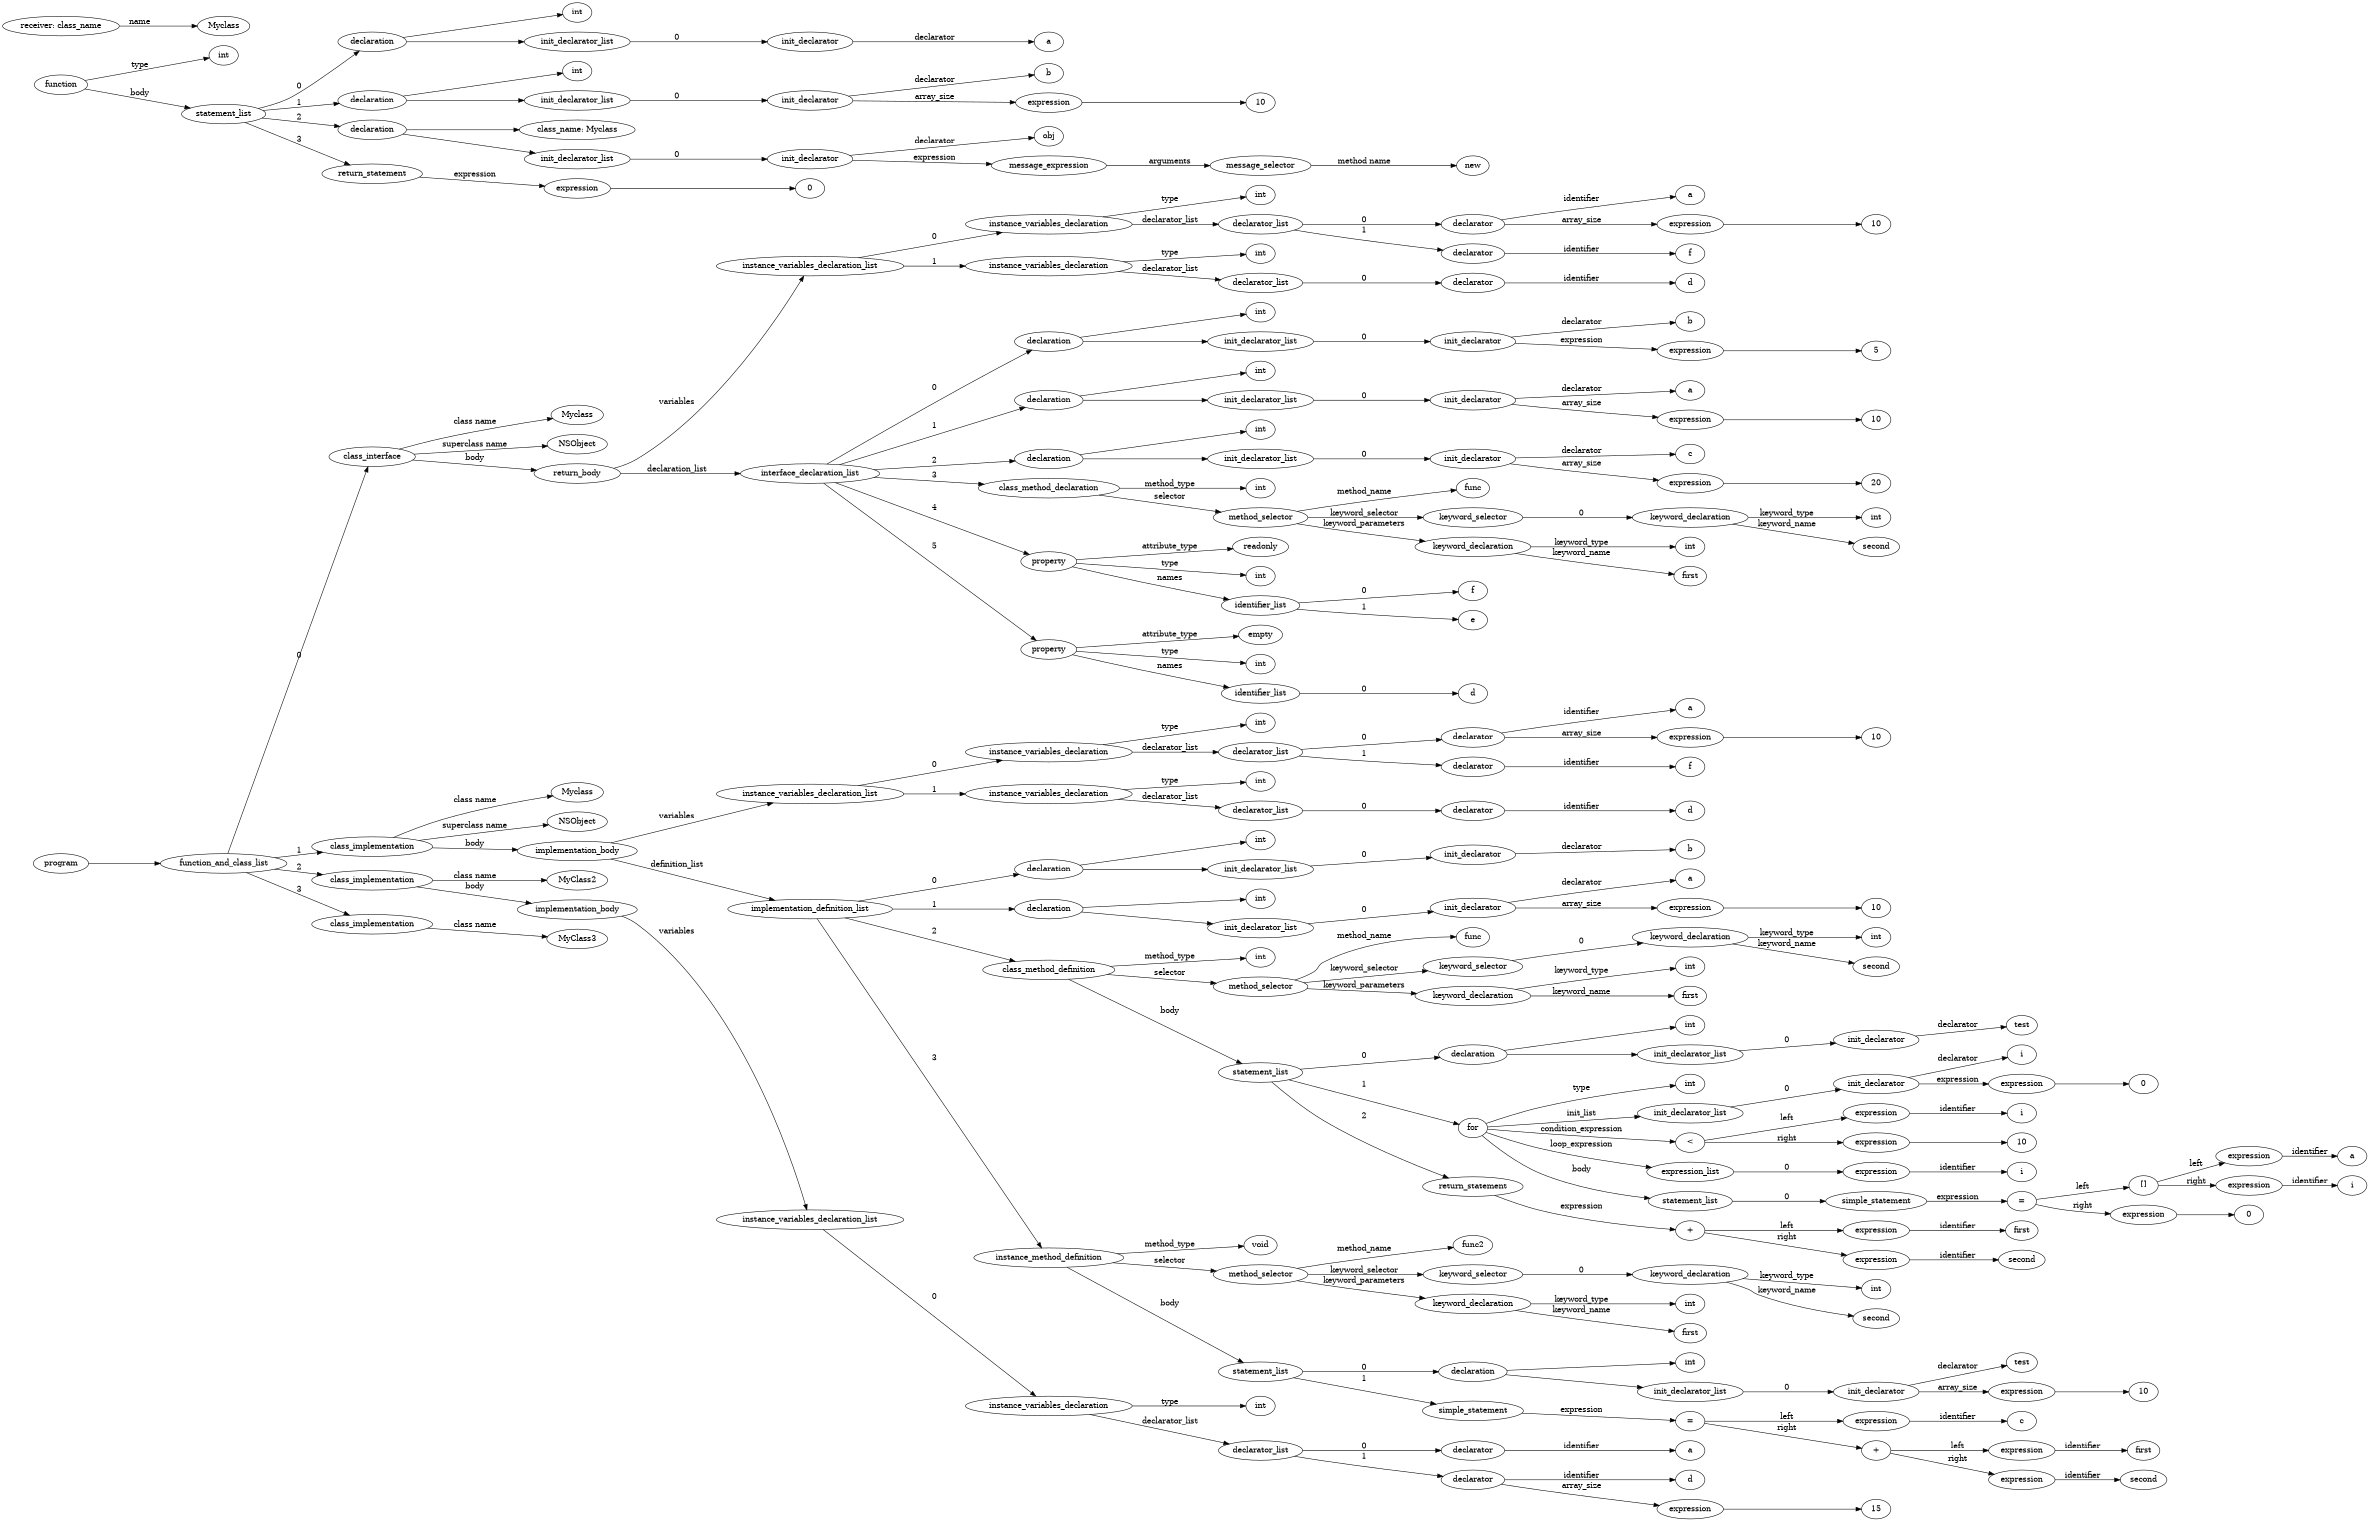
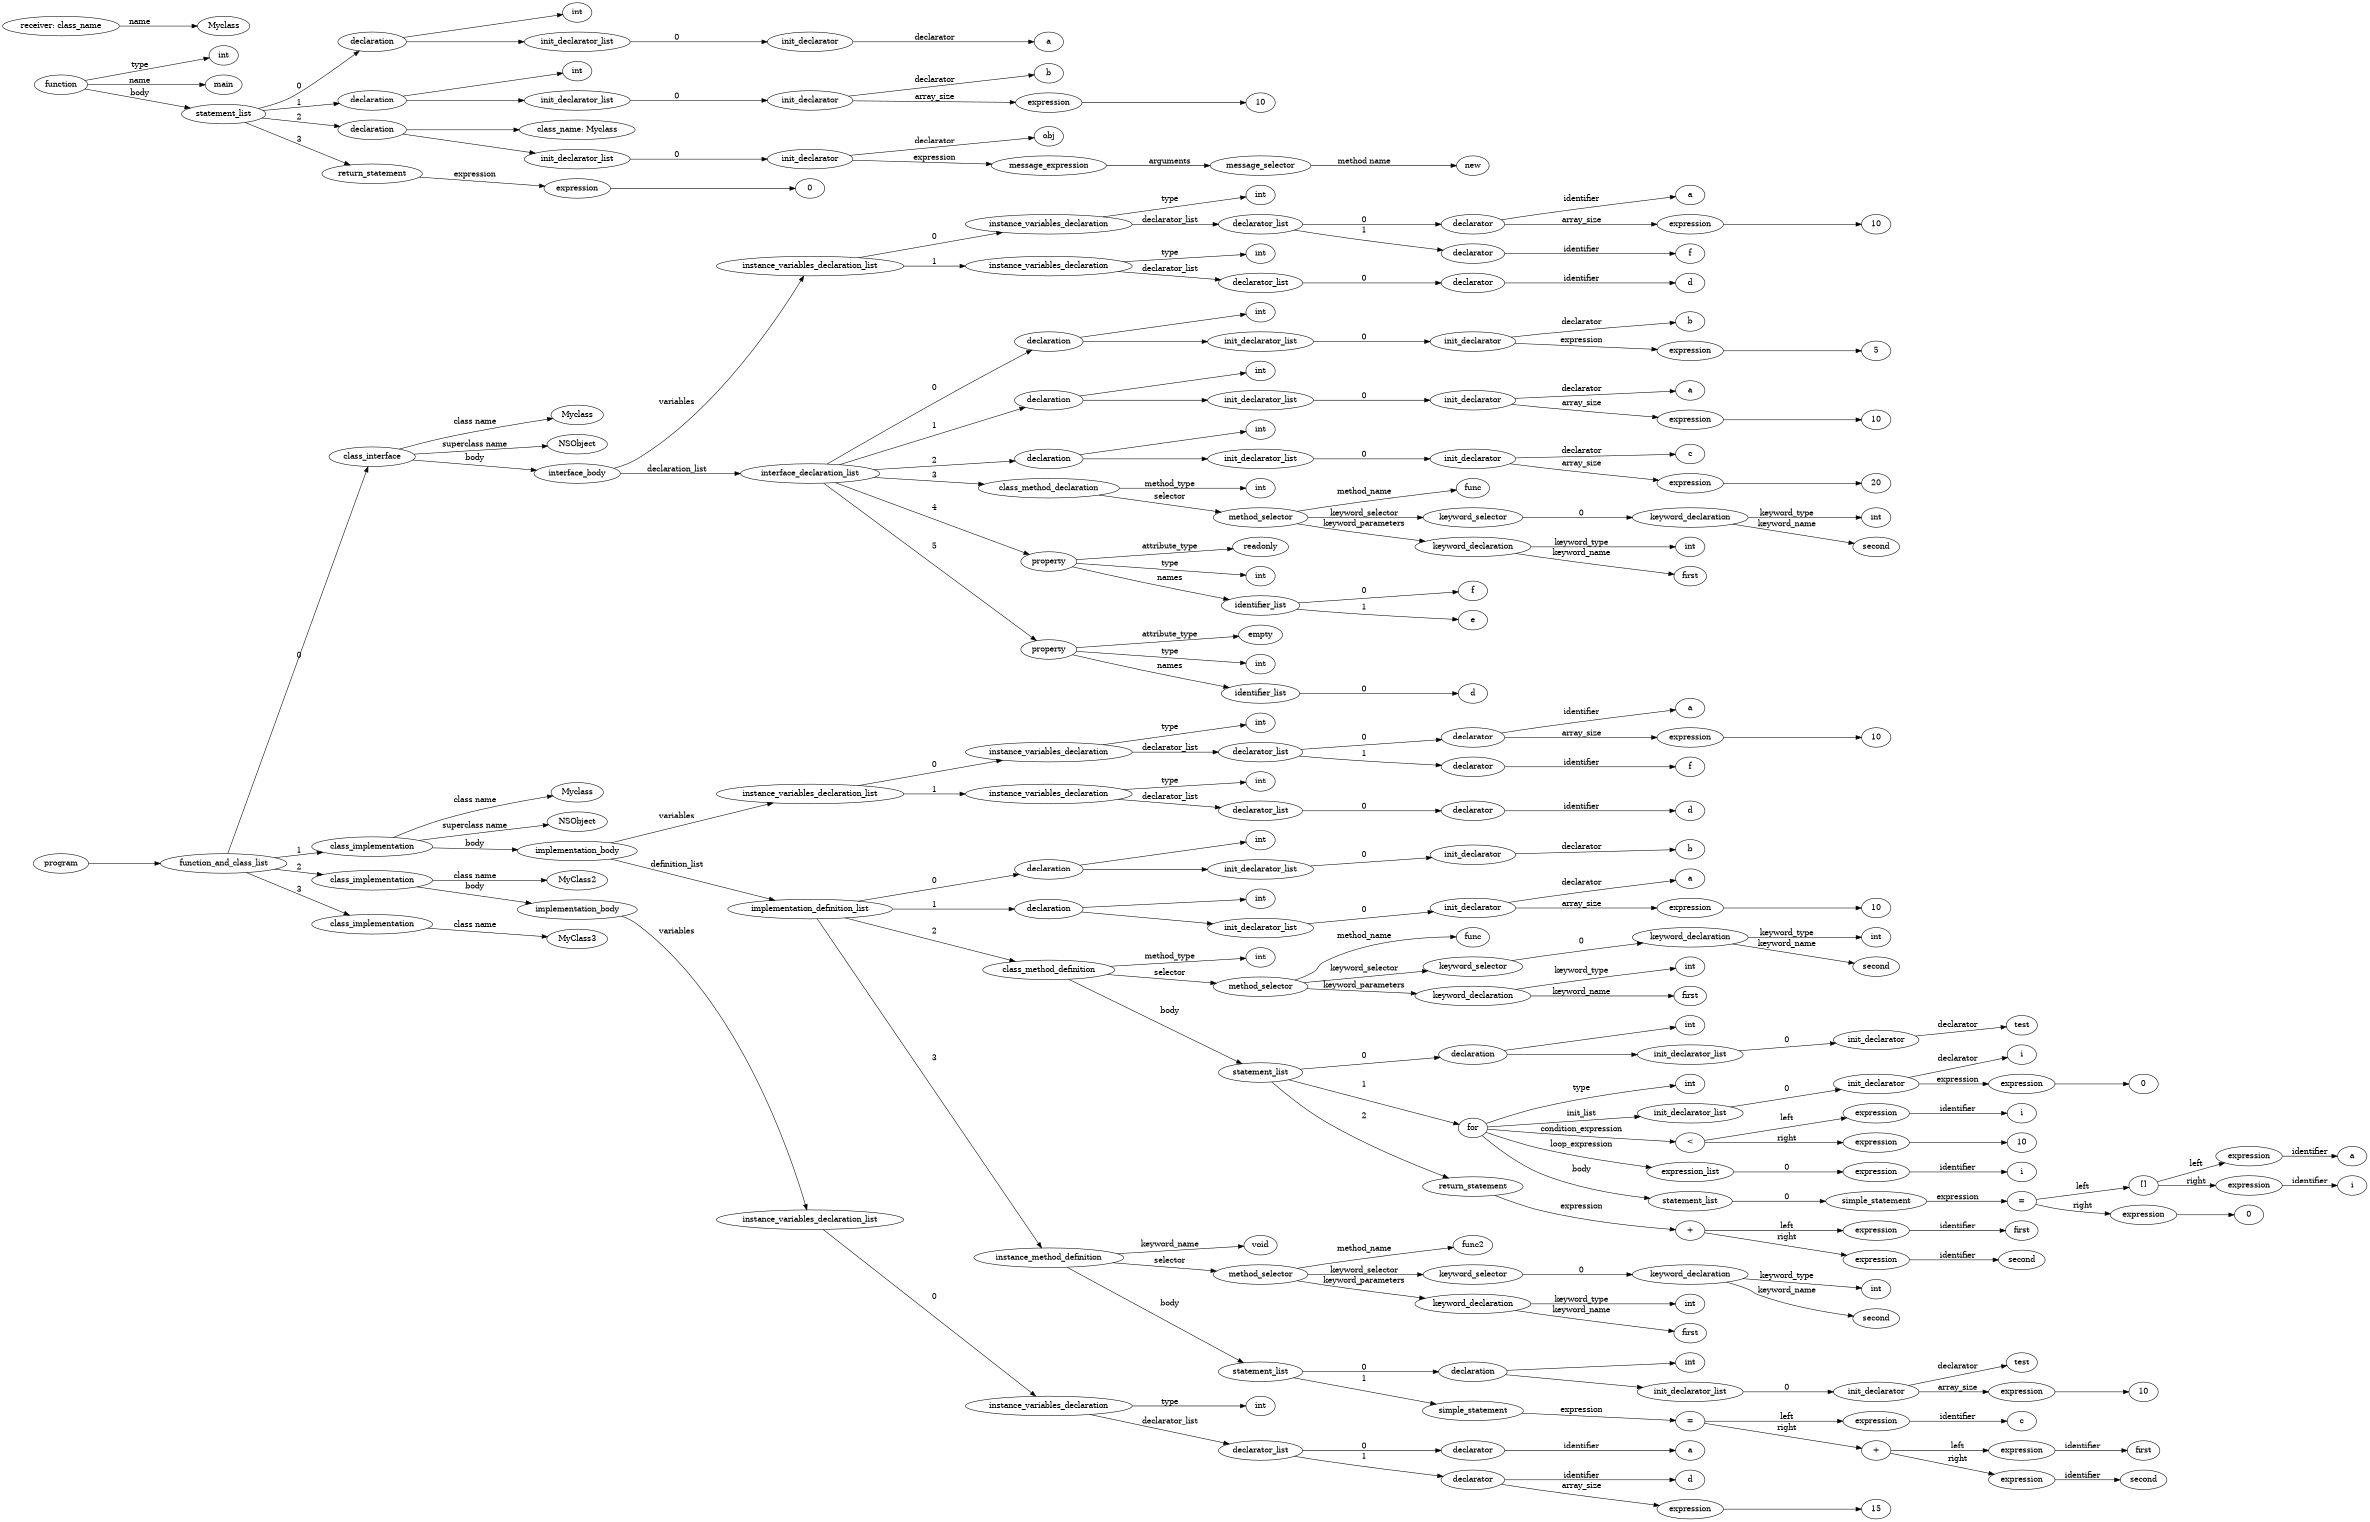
none -> (224, 85)
(577, 474) -> (577, 474)
(1170, 1244) -> (1170, 1244)
